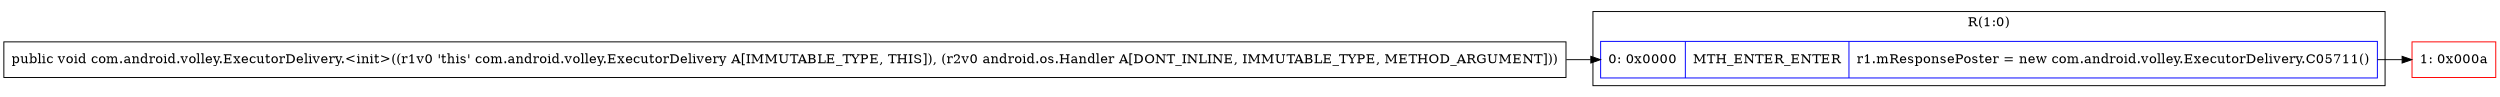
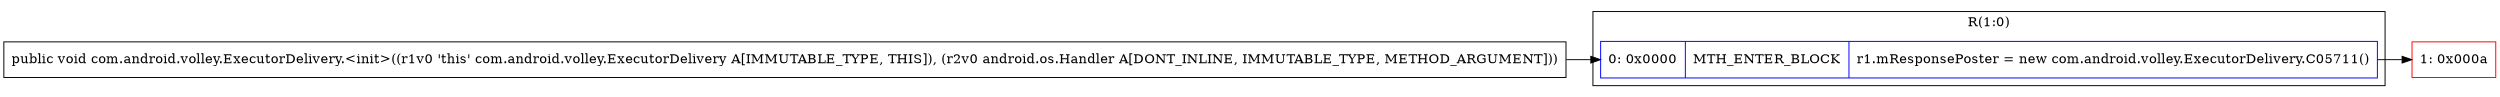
(1767, 59) -> (1767, 59)
